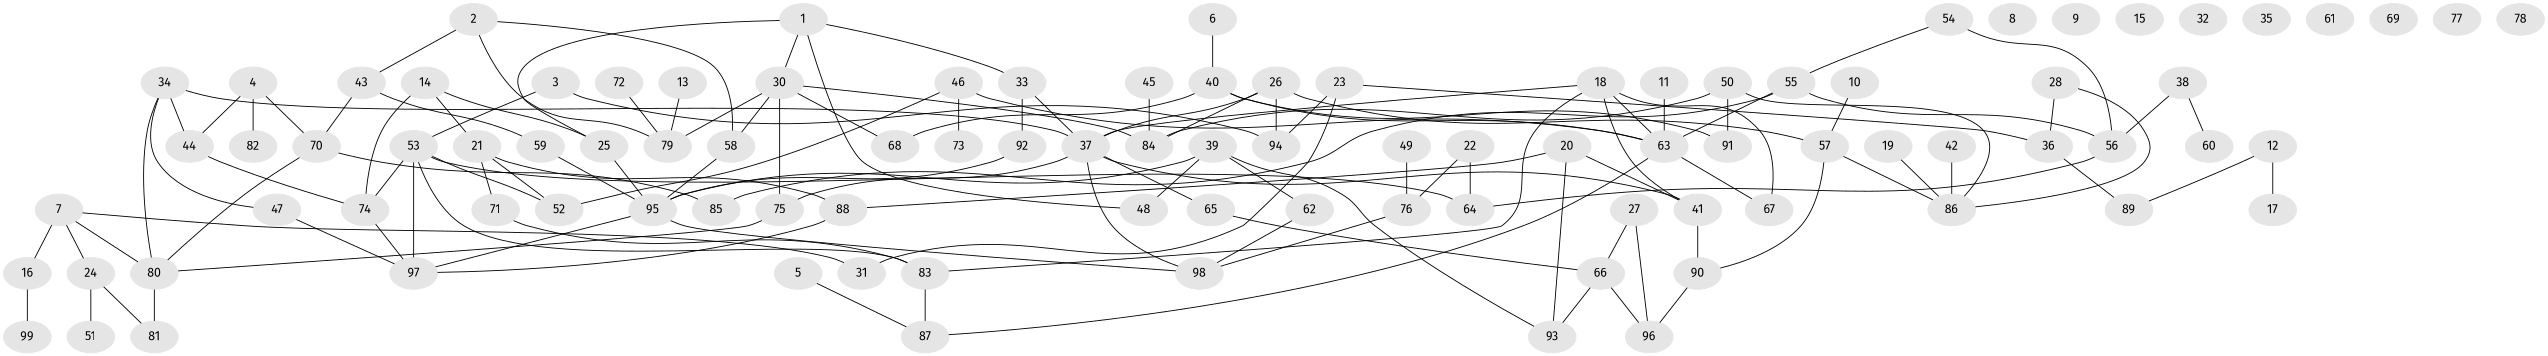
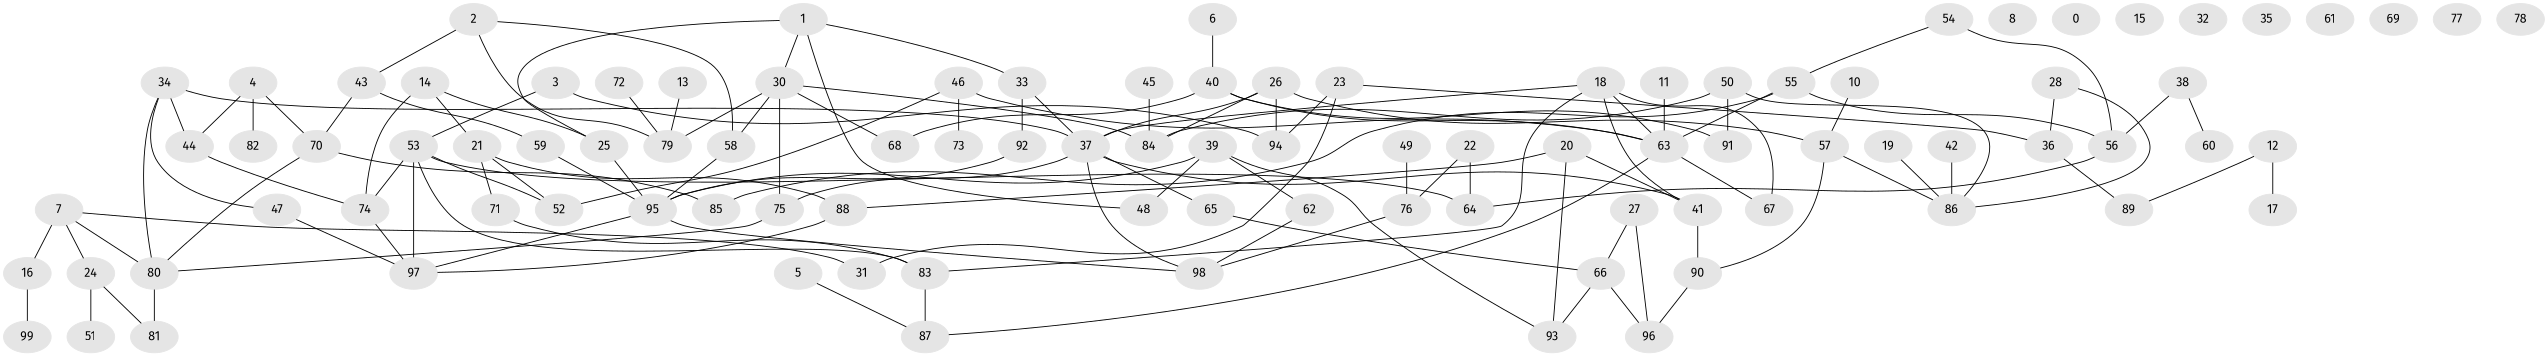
(2076, 19) -> (2076, 19)
